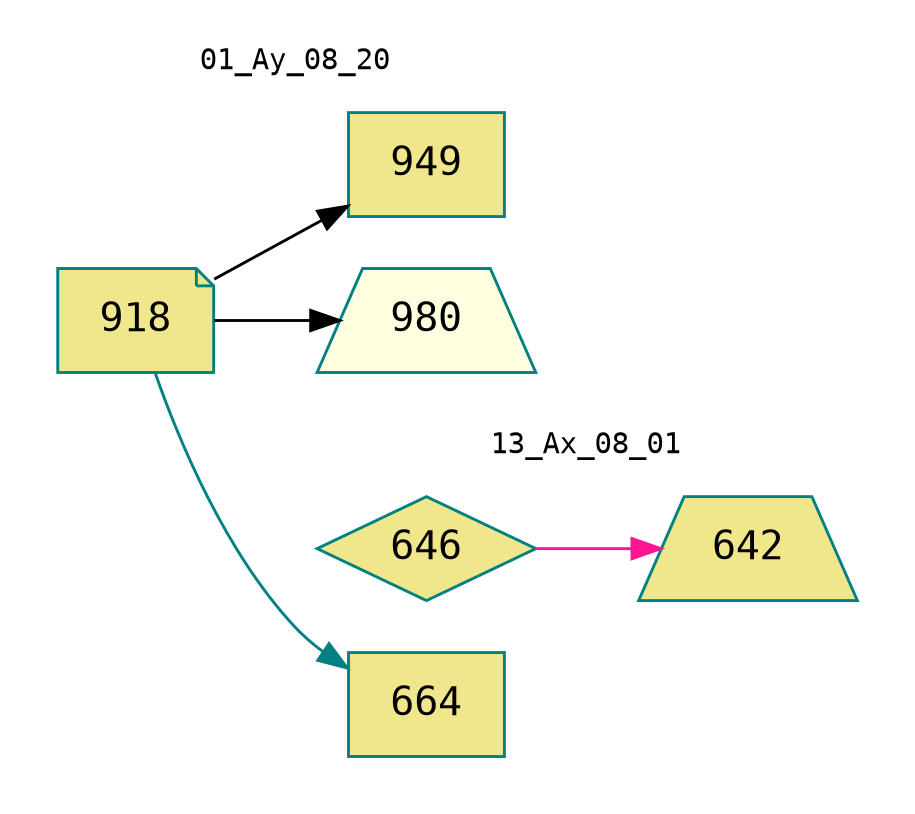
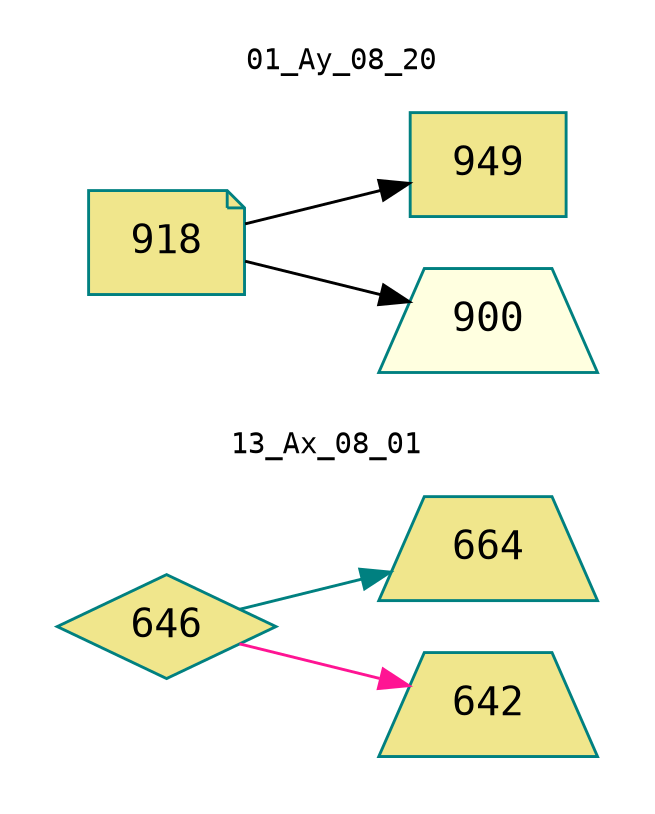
(426, 321) -> (488, 321)
(222, 523) -> (301, 594)
(426, 705) -> (488, 549)
